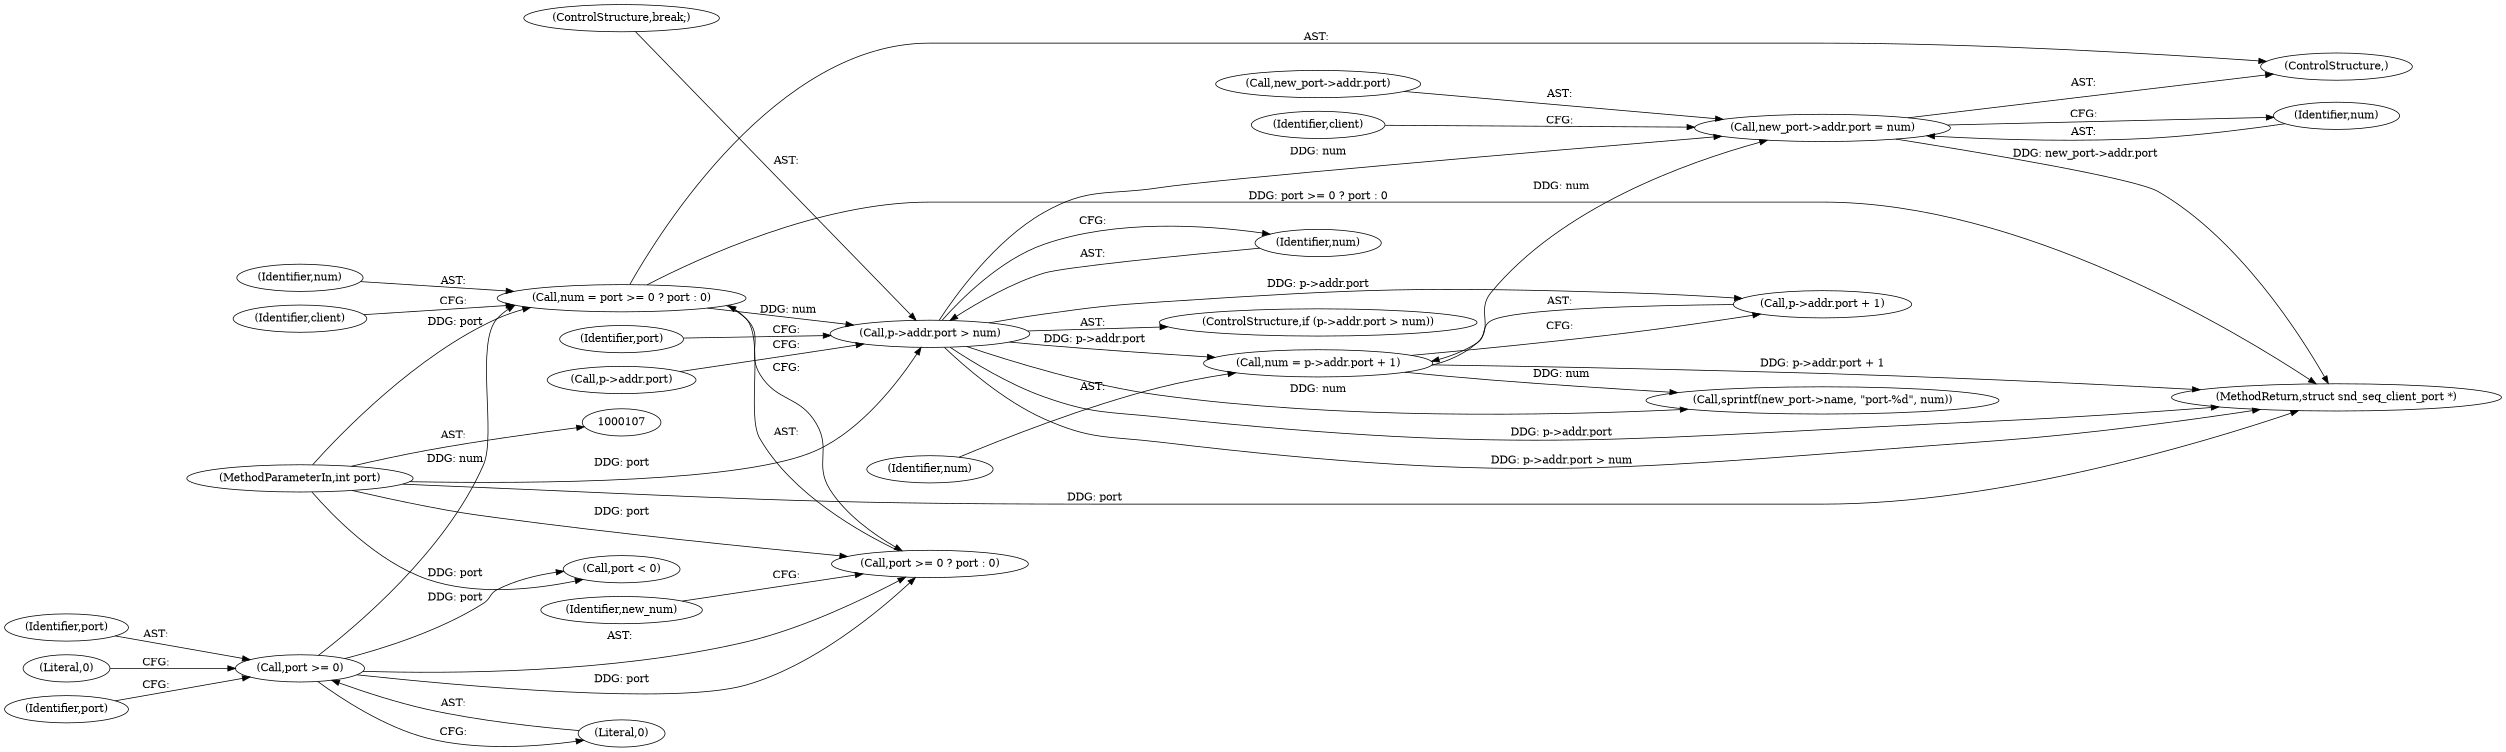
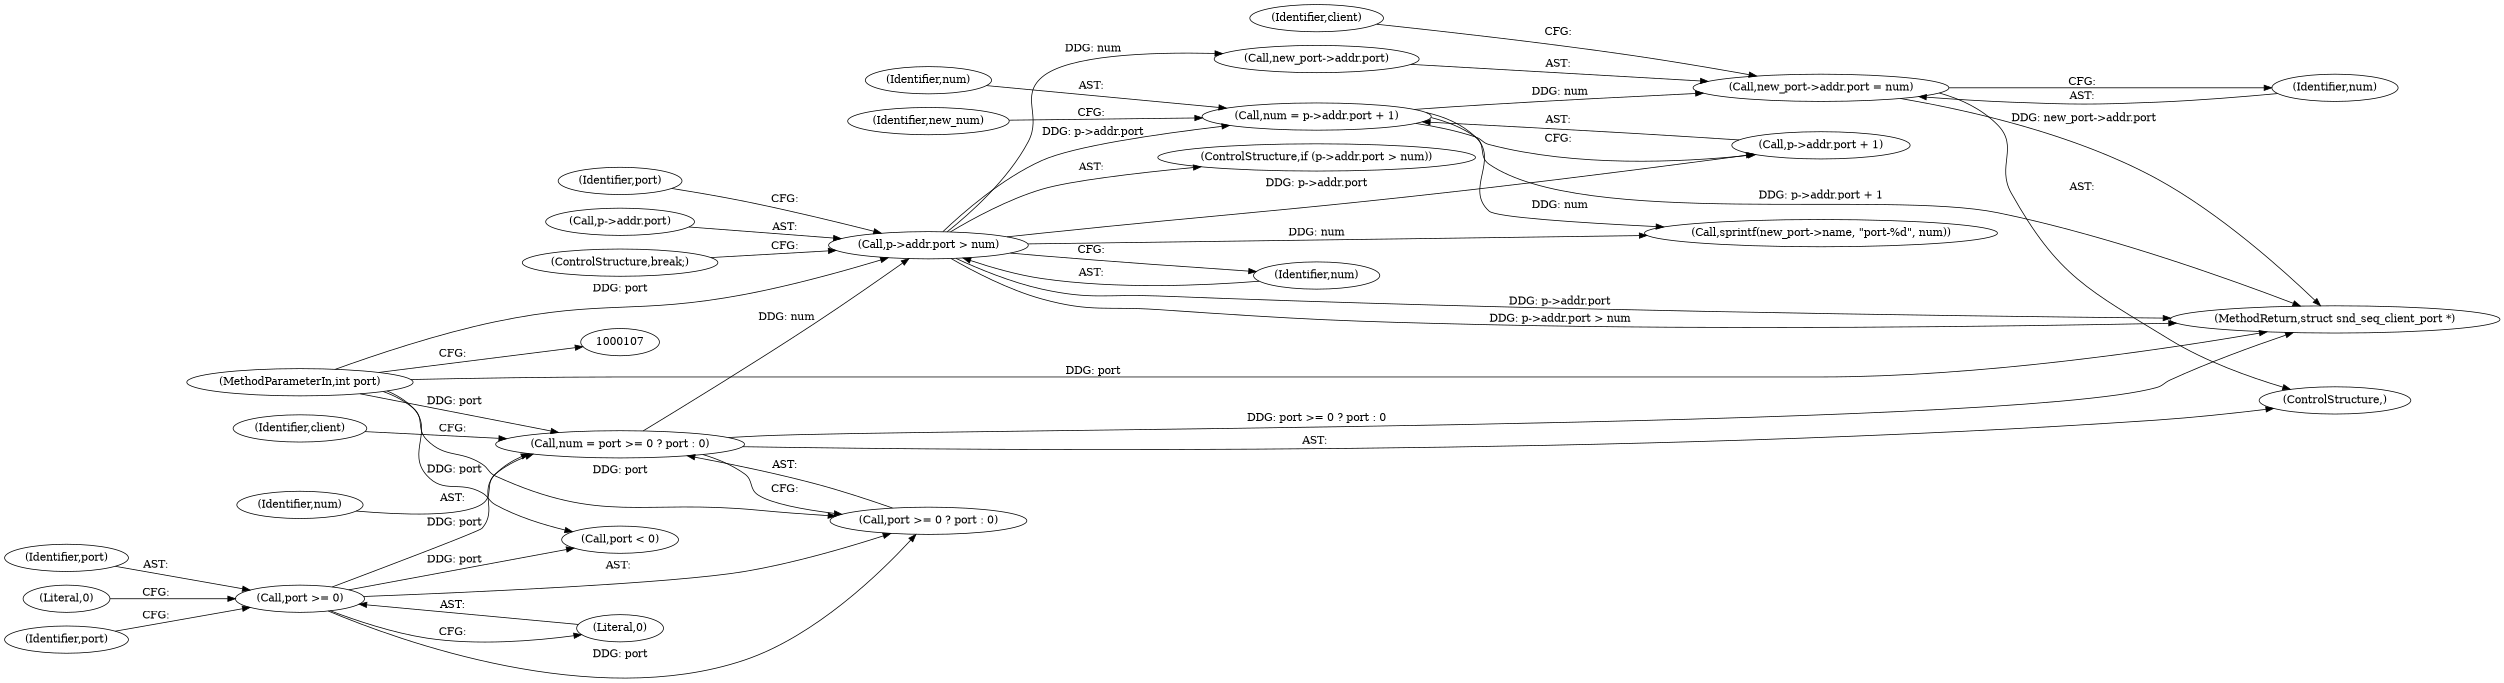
(788, 161) -> (787, 246)
(1302, 173) -> (1037, 82)
(788, 346) -> (787, 227)
(455, 436) -> (454, 354)
(455, 459) -> (454, 523)
(769, 588) -> (1102, 119)
